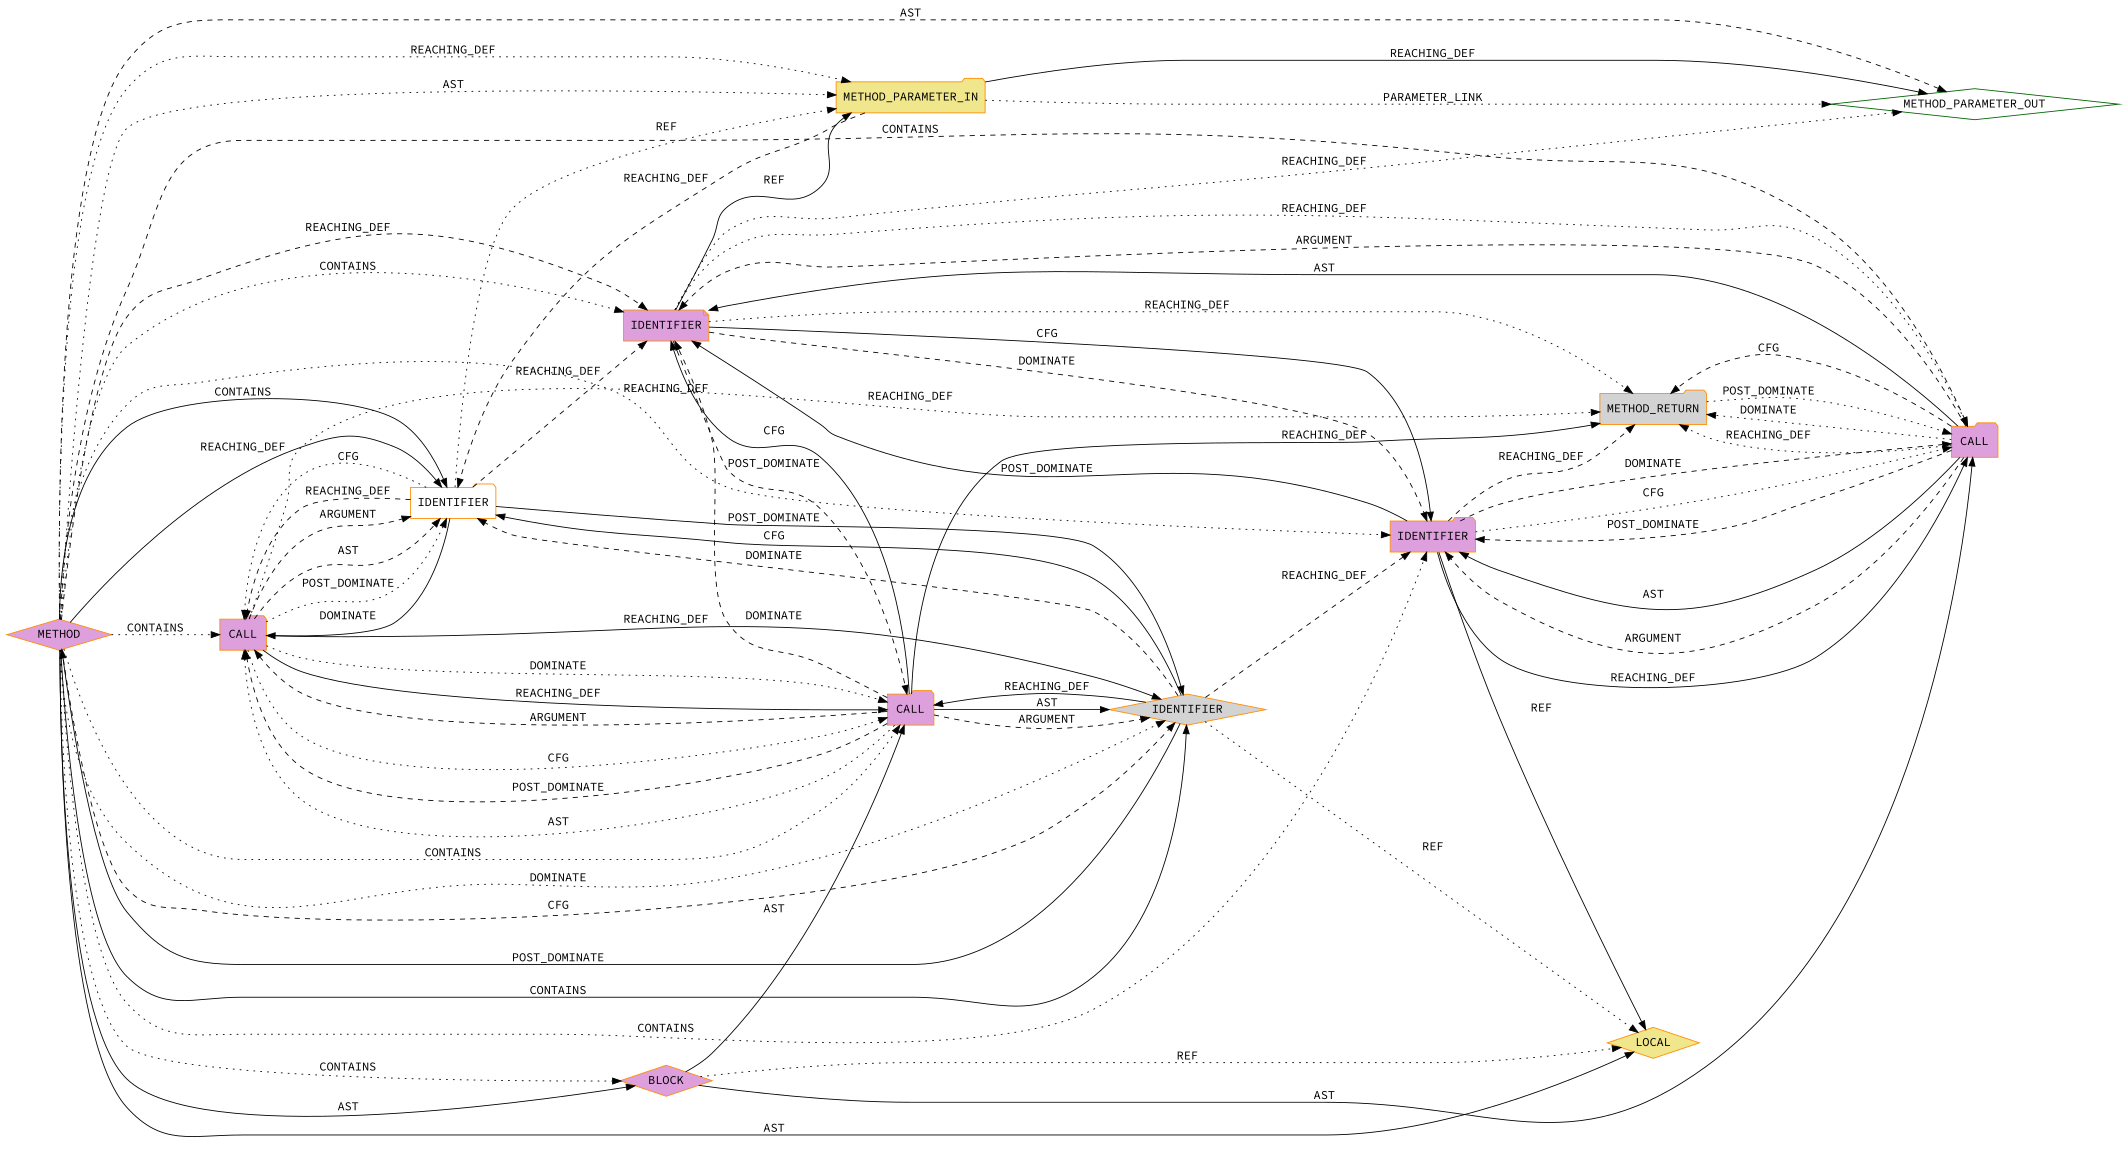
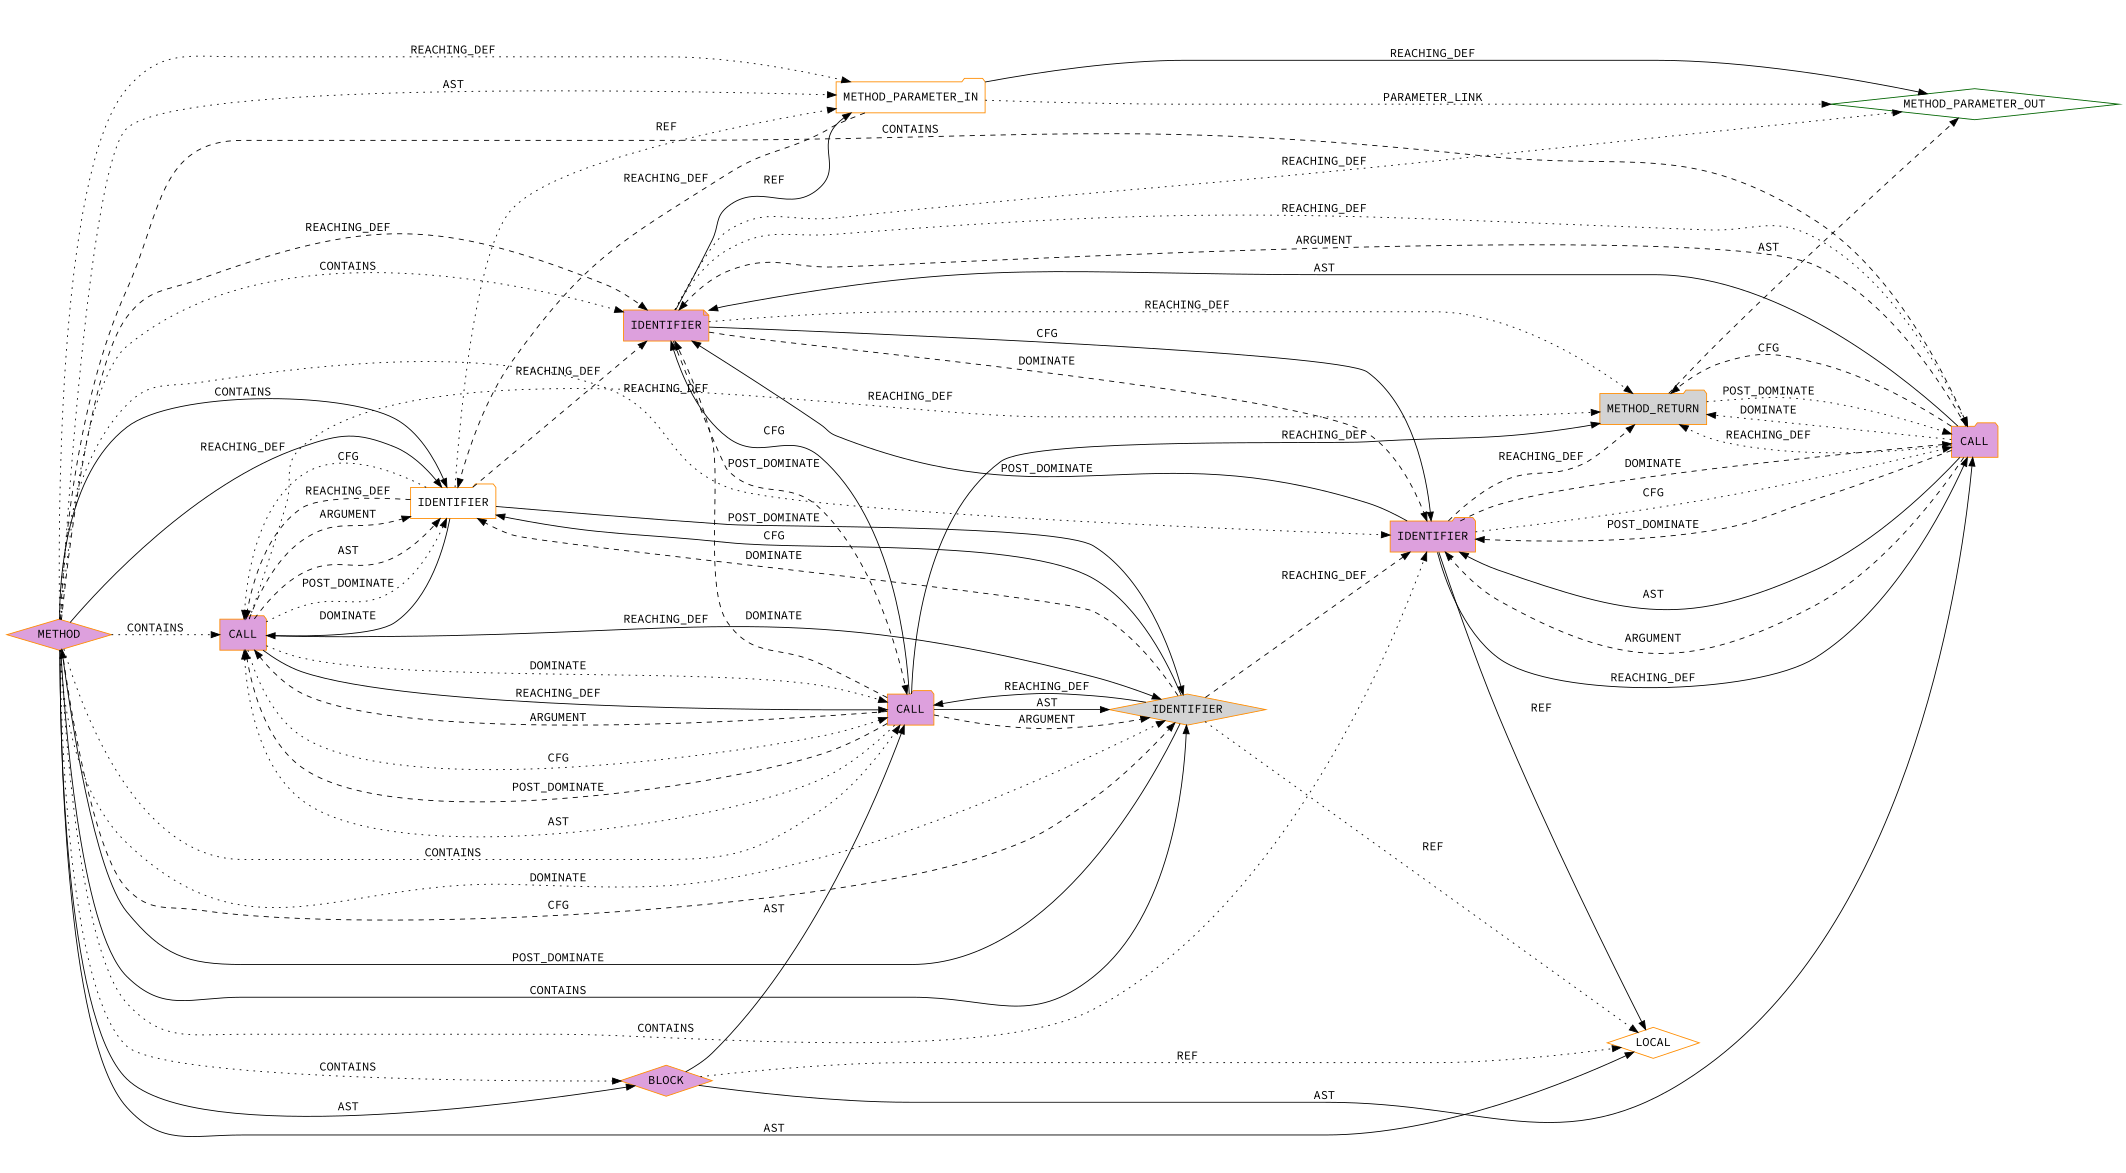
(747, 20) -> (1808, 256)
(911, 97) -> (911, 97)
(1653, 1043) -> (1653, 1043)
